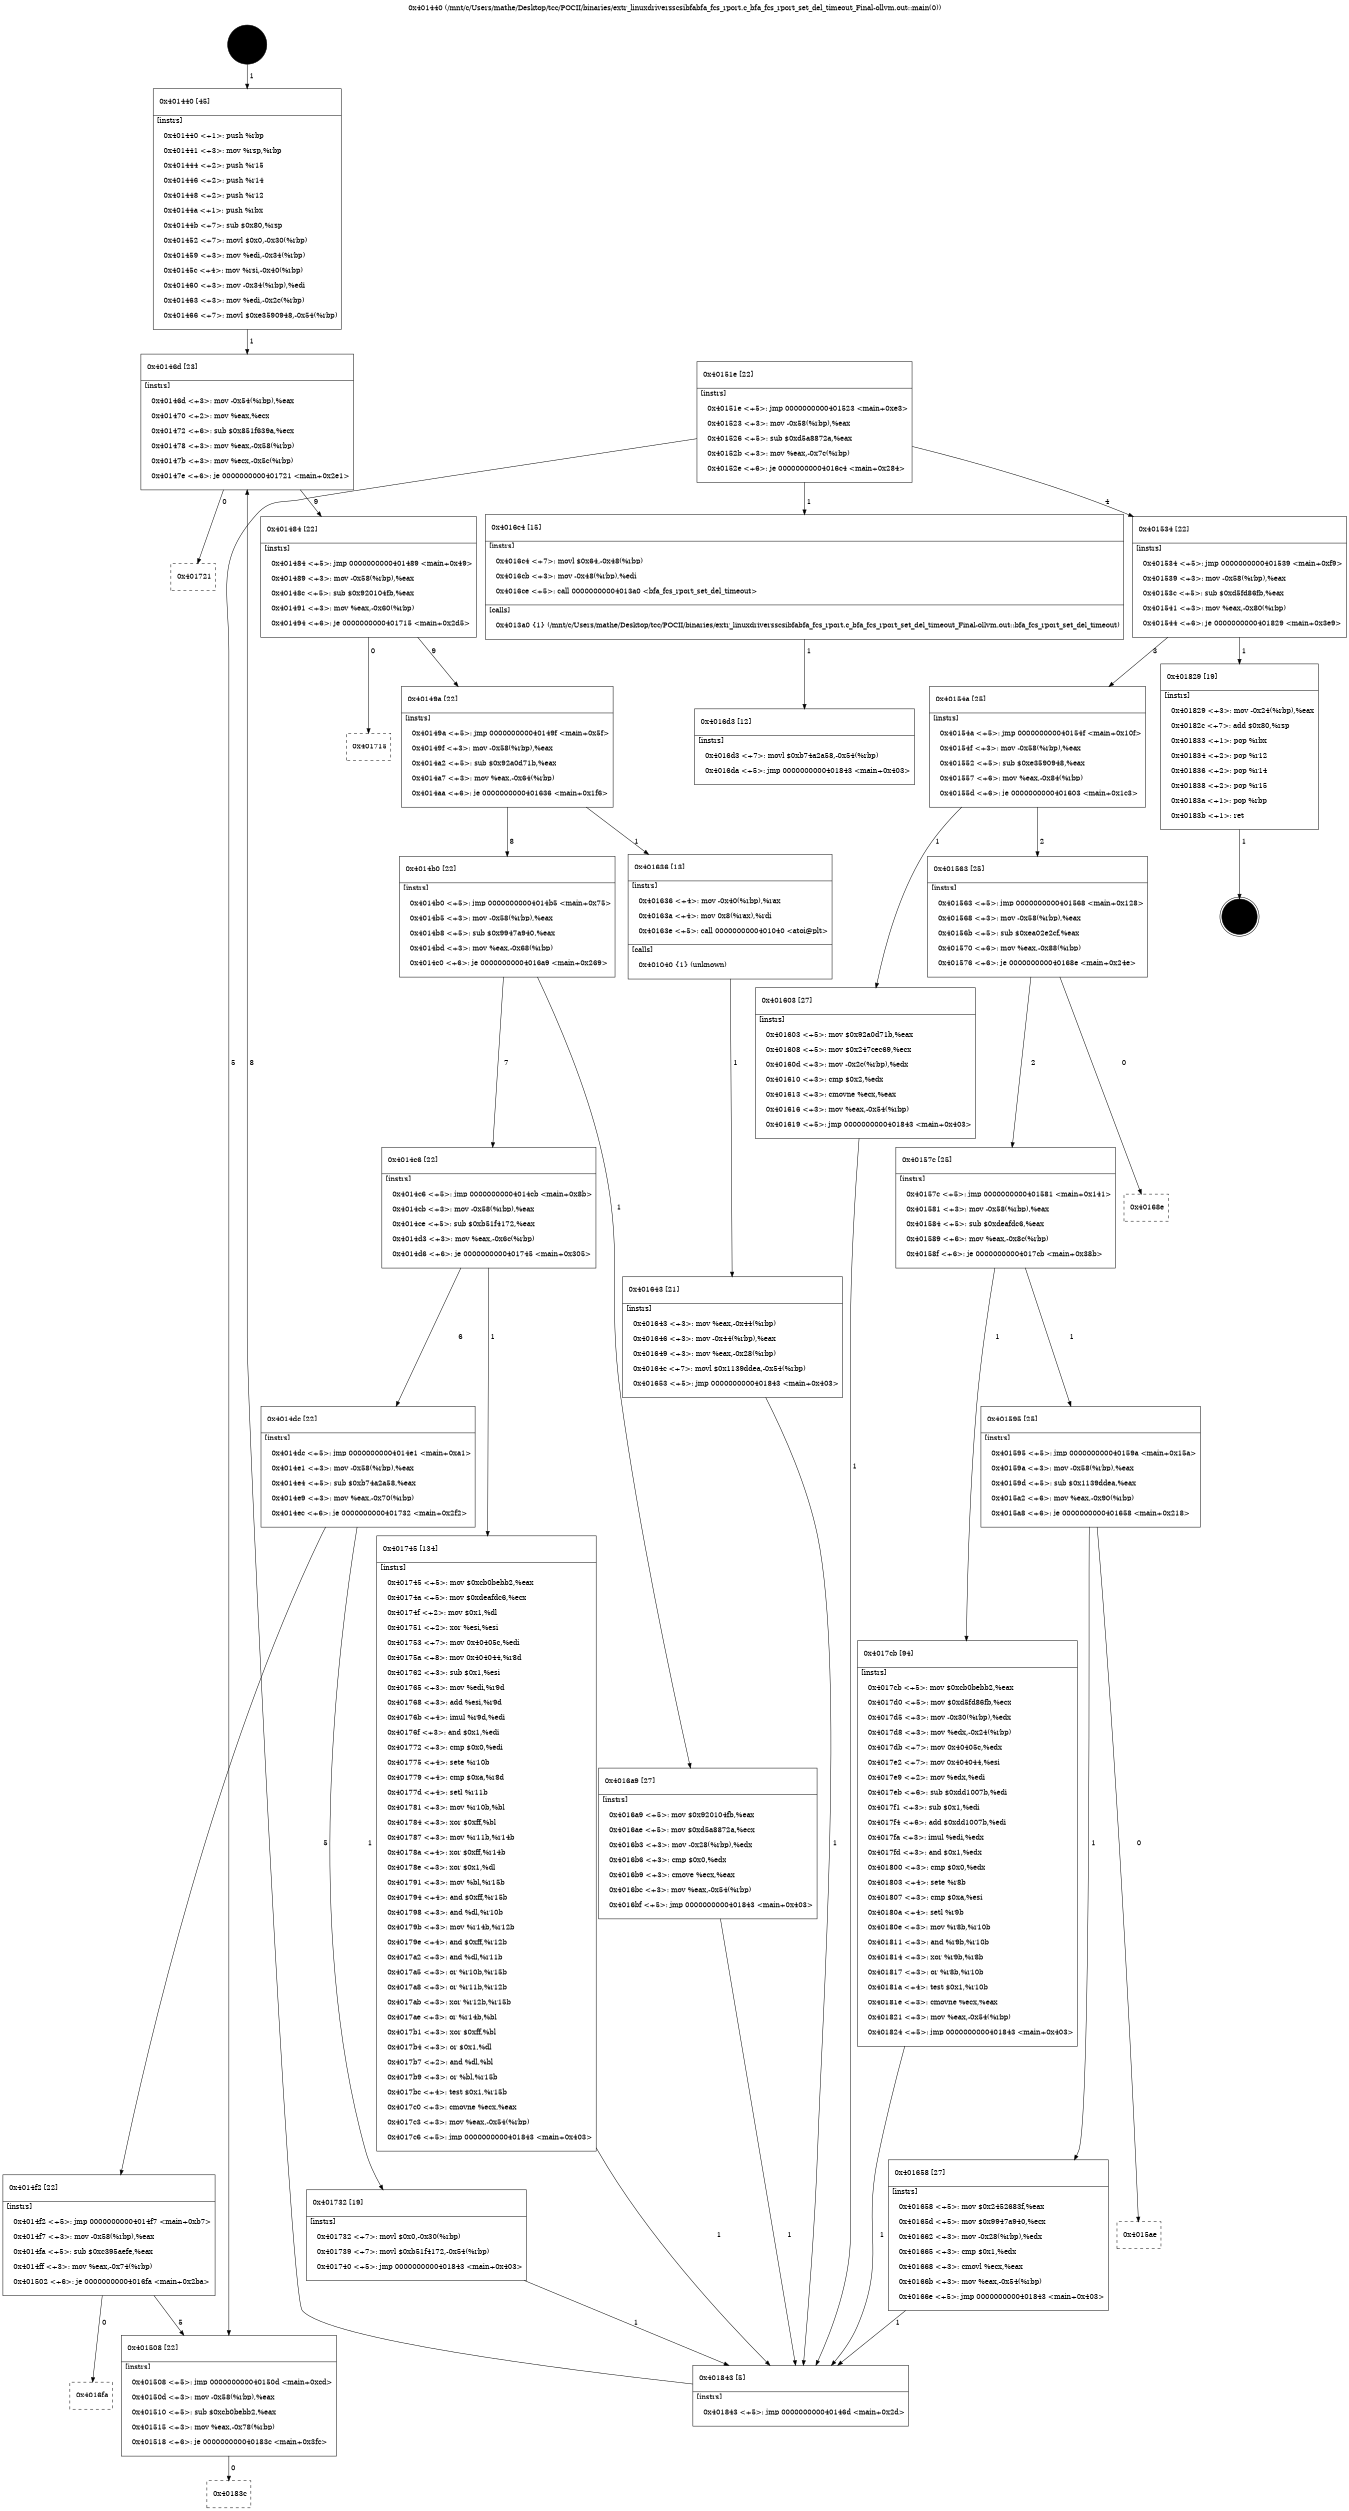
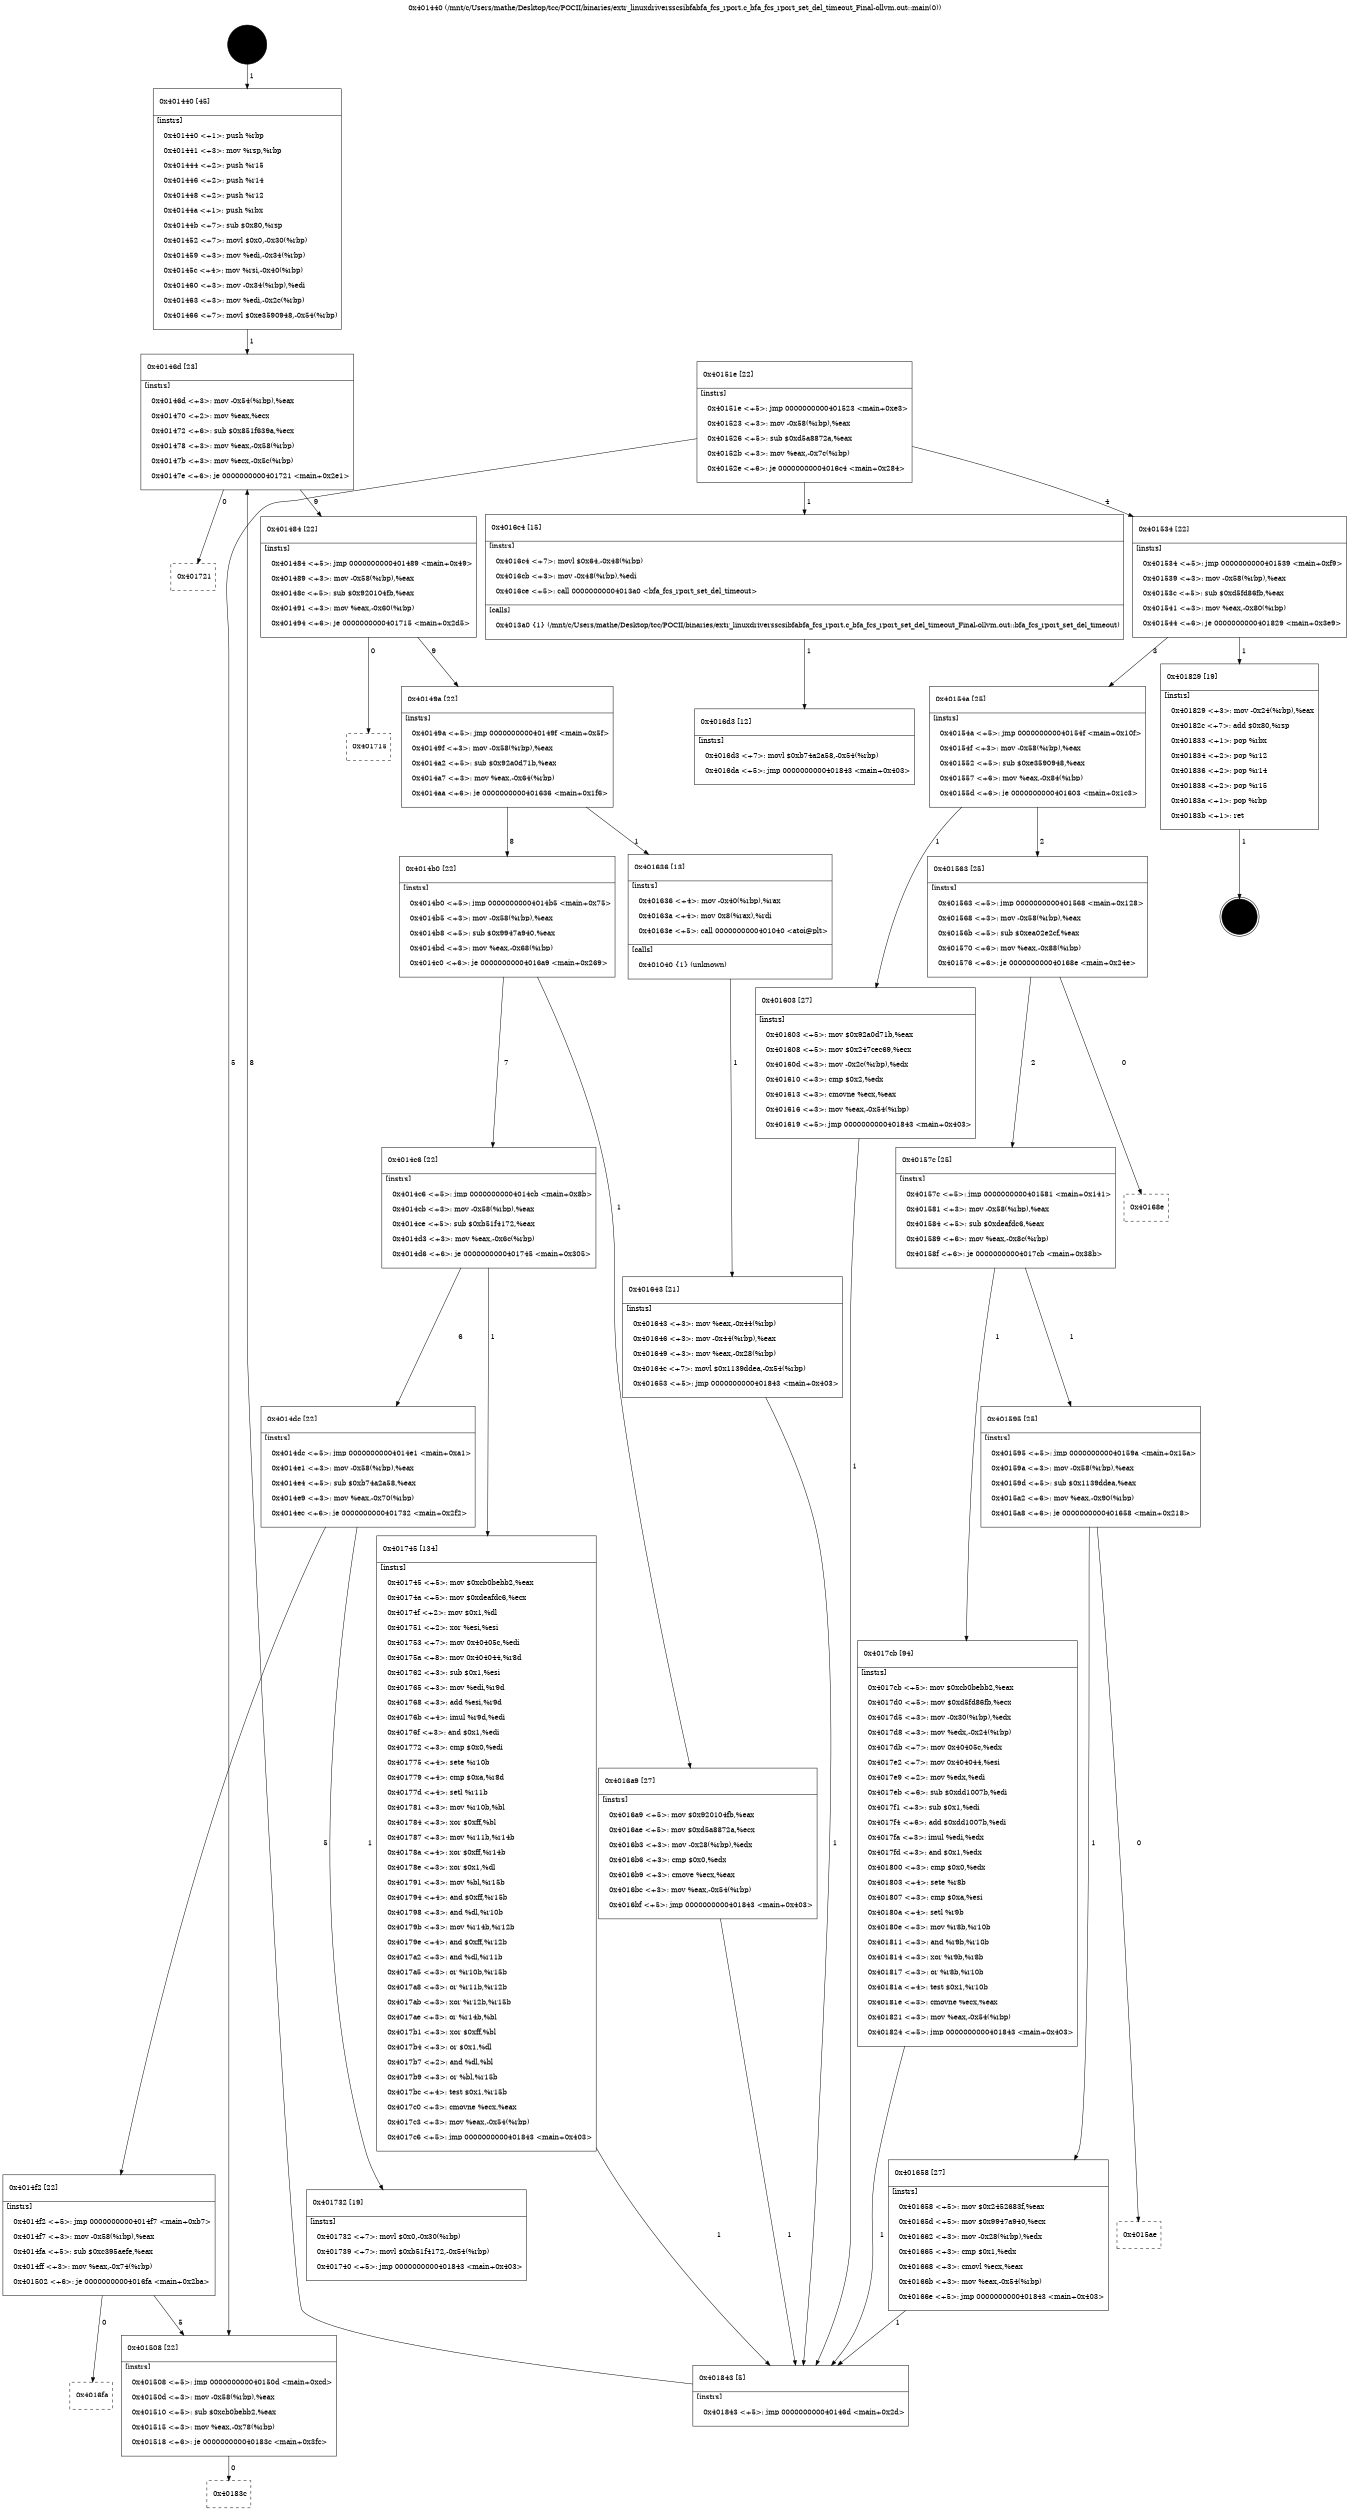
(624, 2322) -> none
